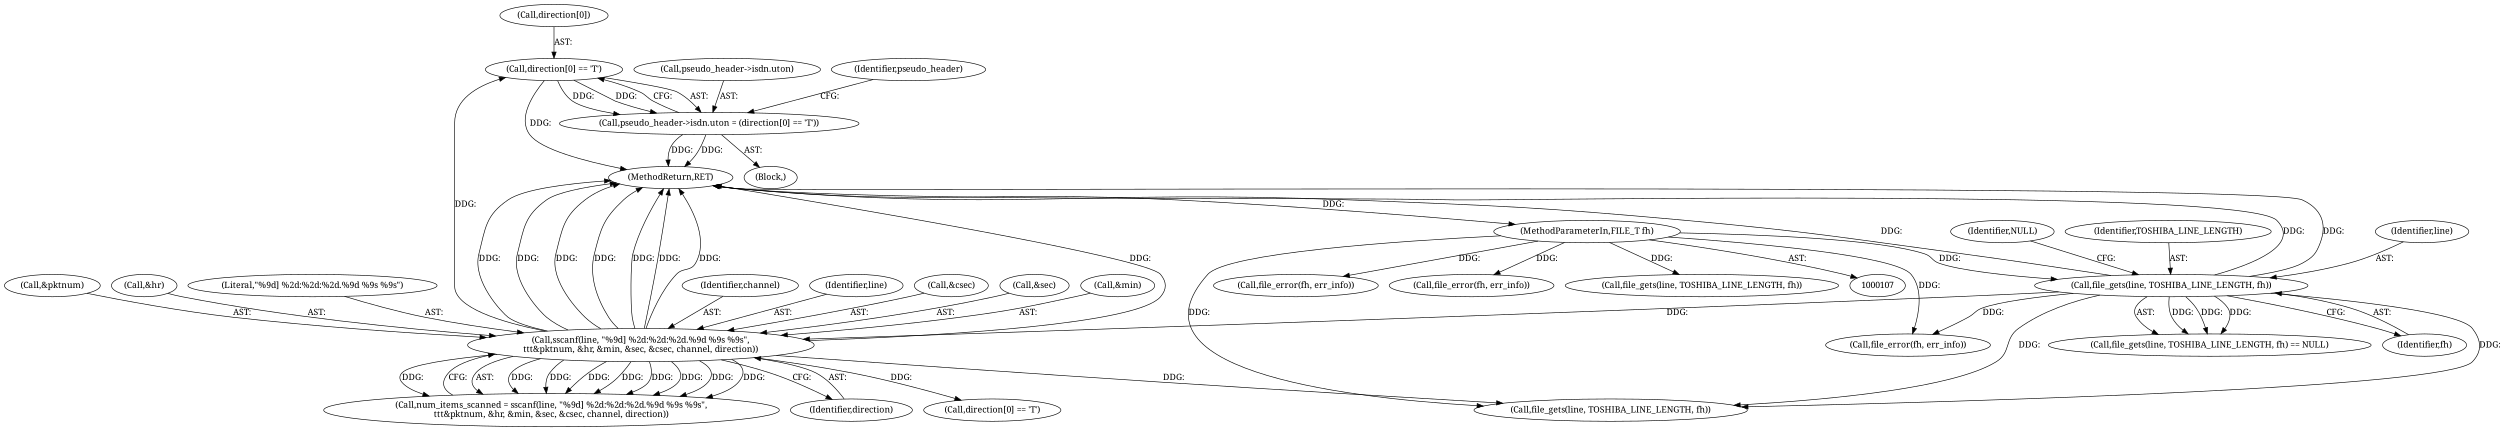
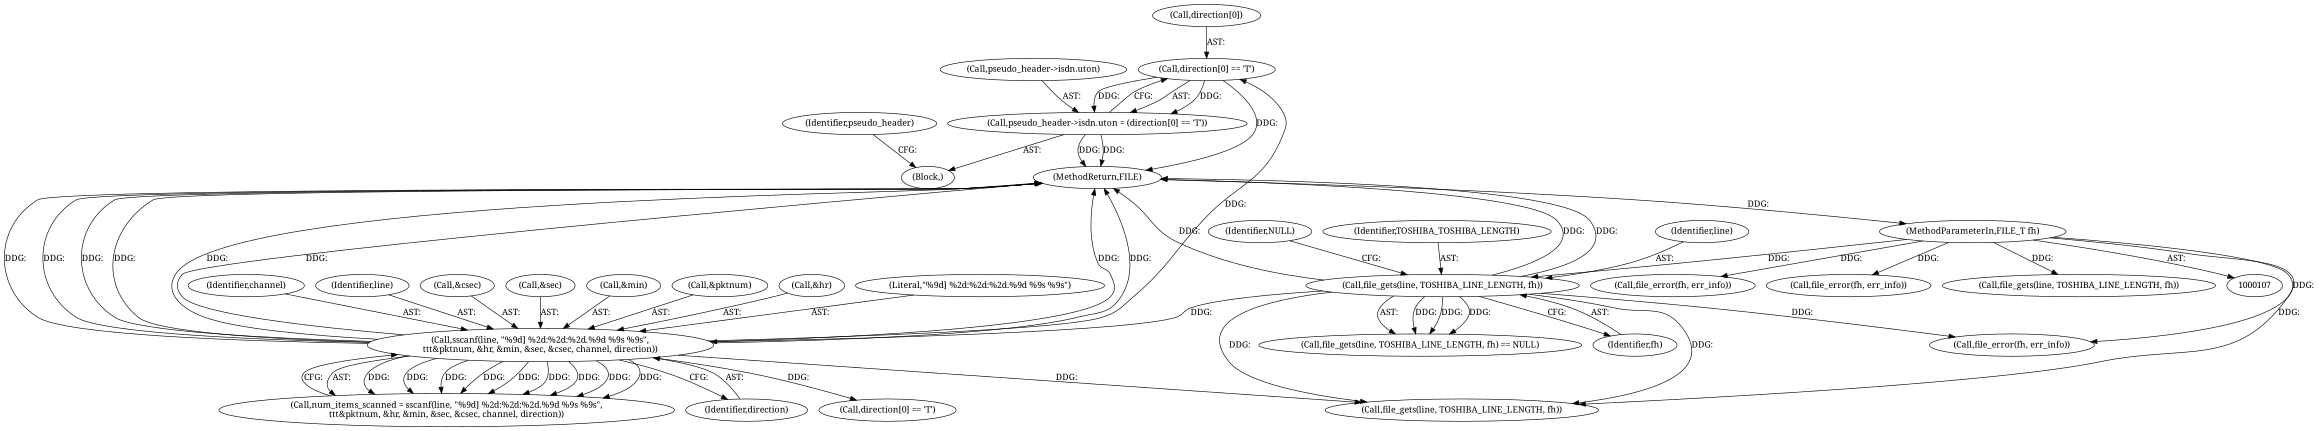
(813, 95) -> (892, 149)
(671, 178) -> (1097, 178)
(2168, 232) -> (1437, 232)
